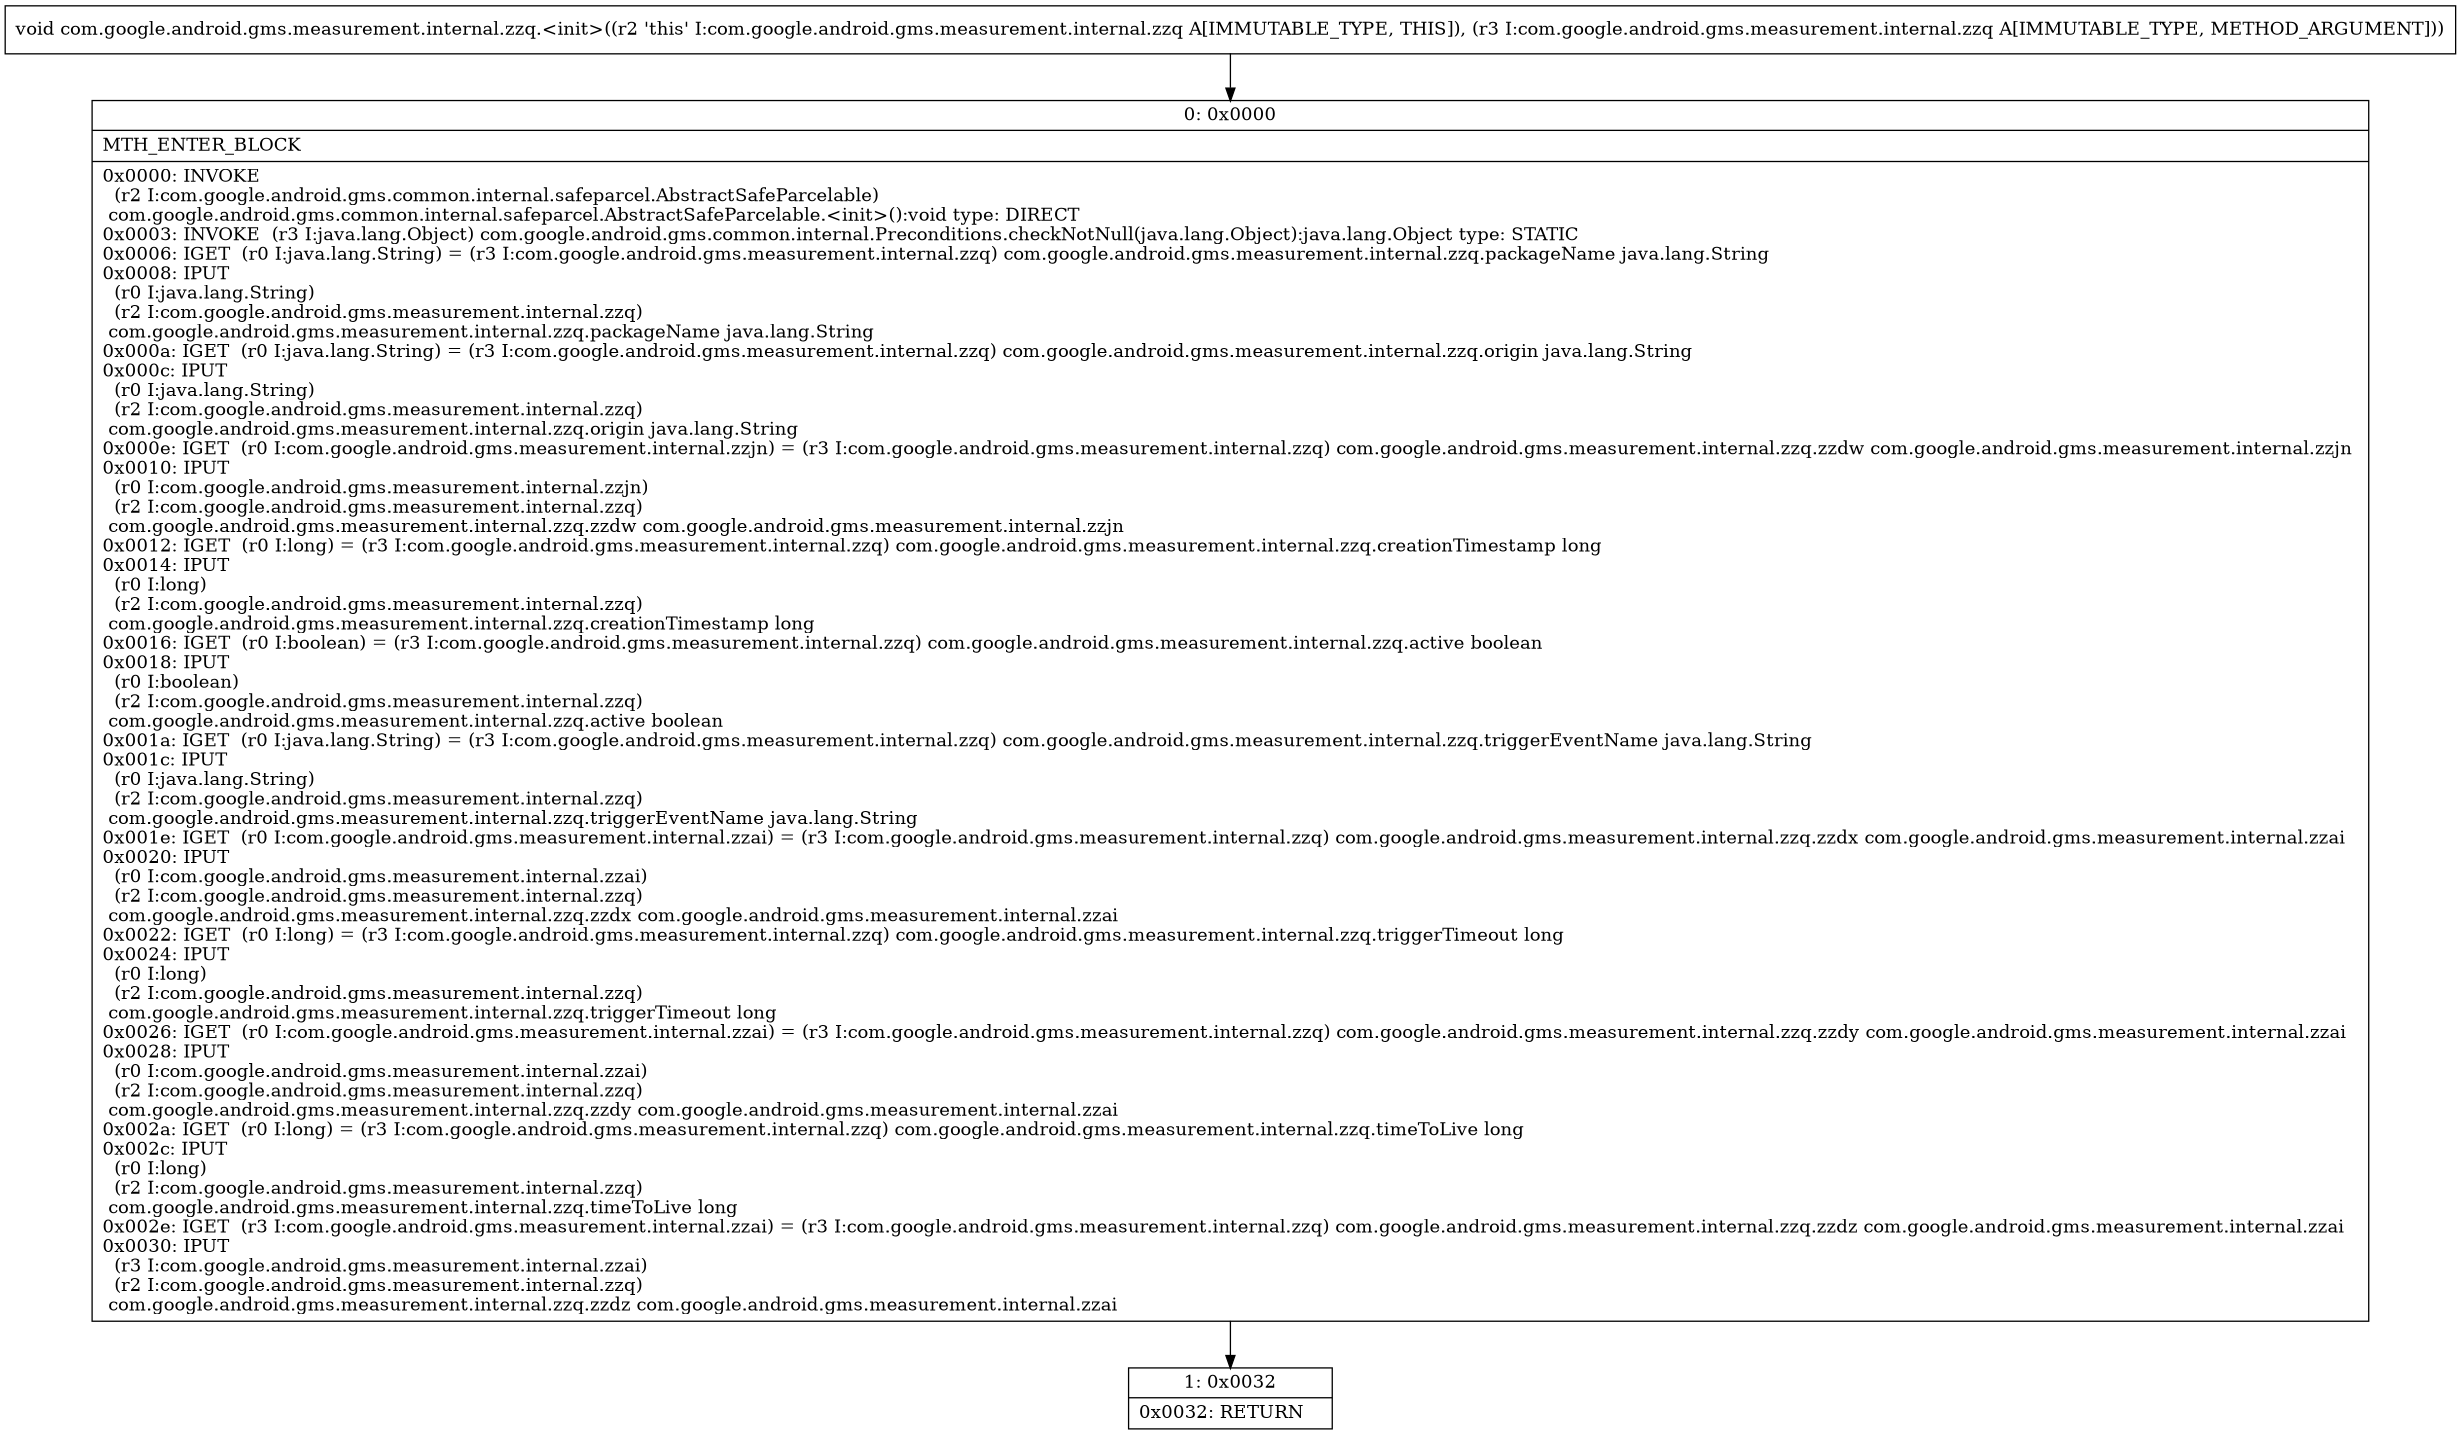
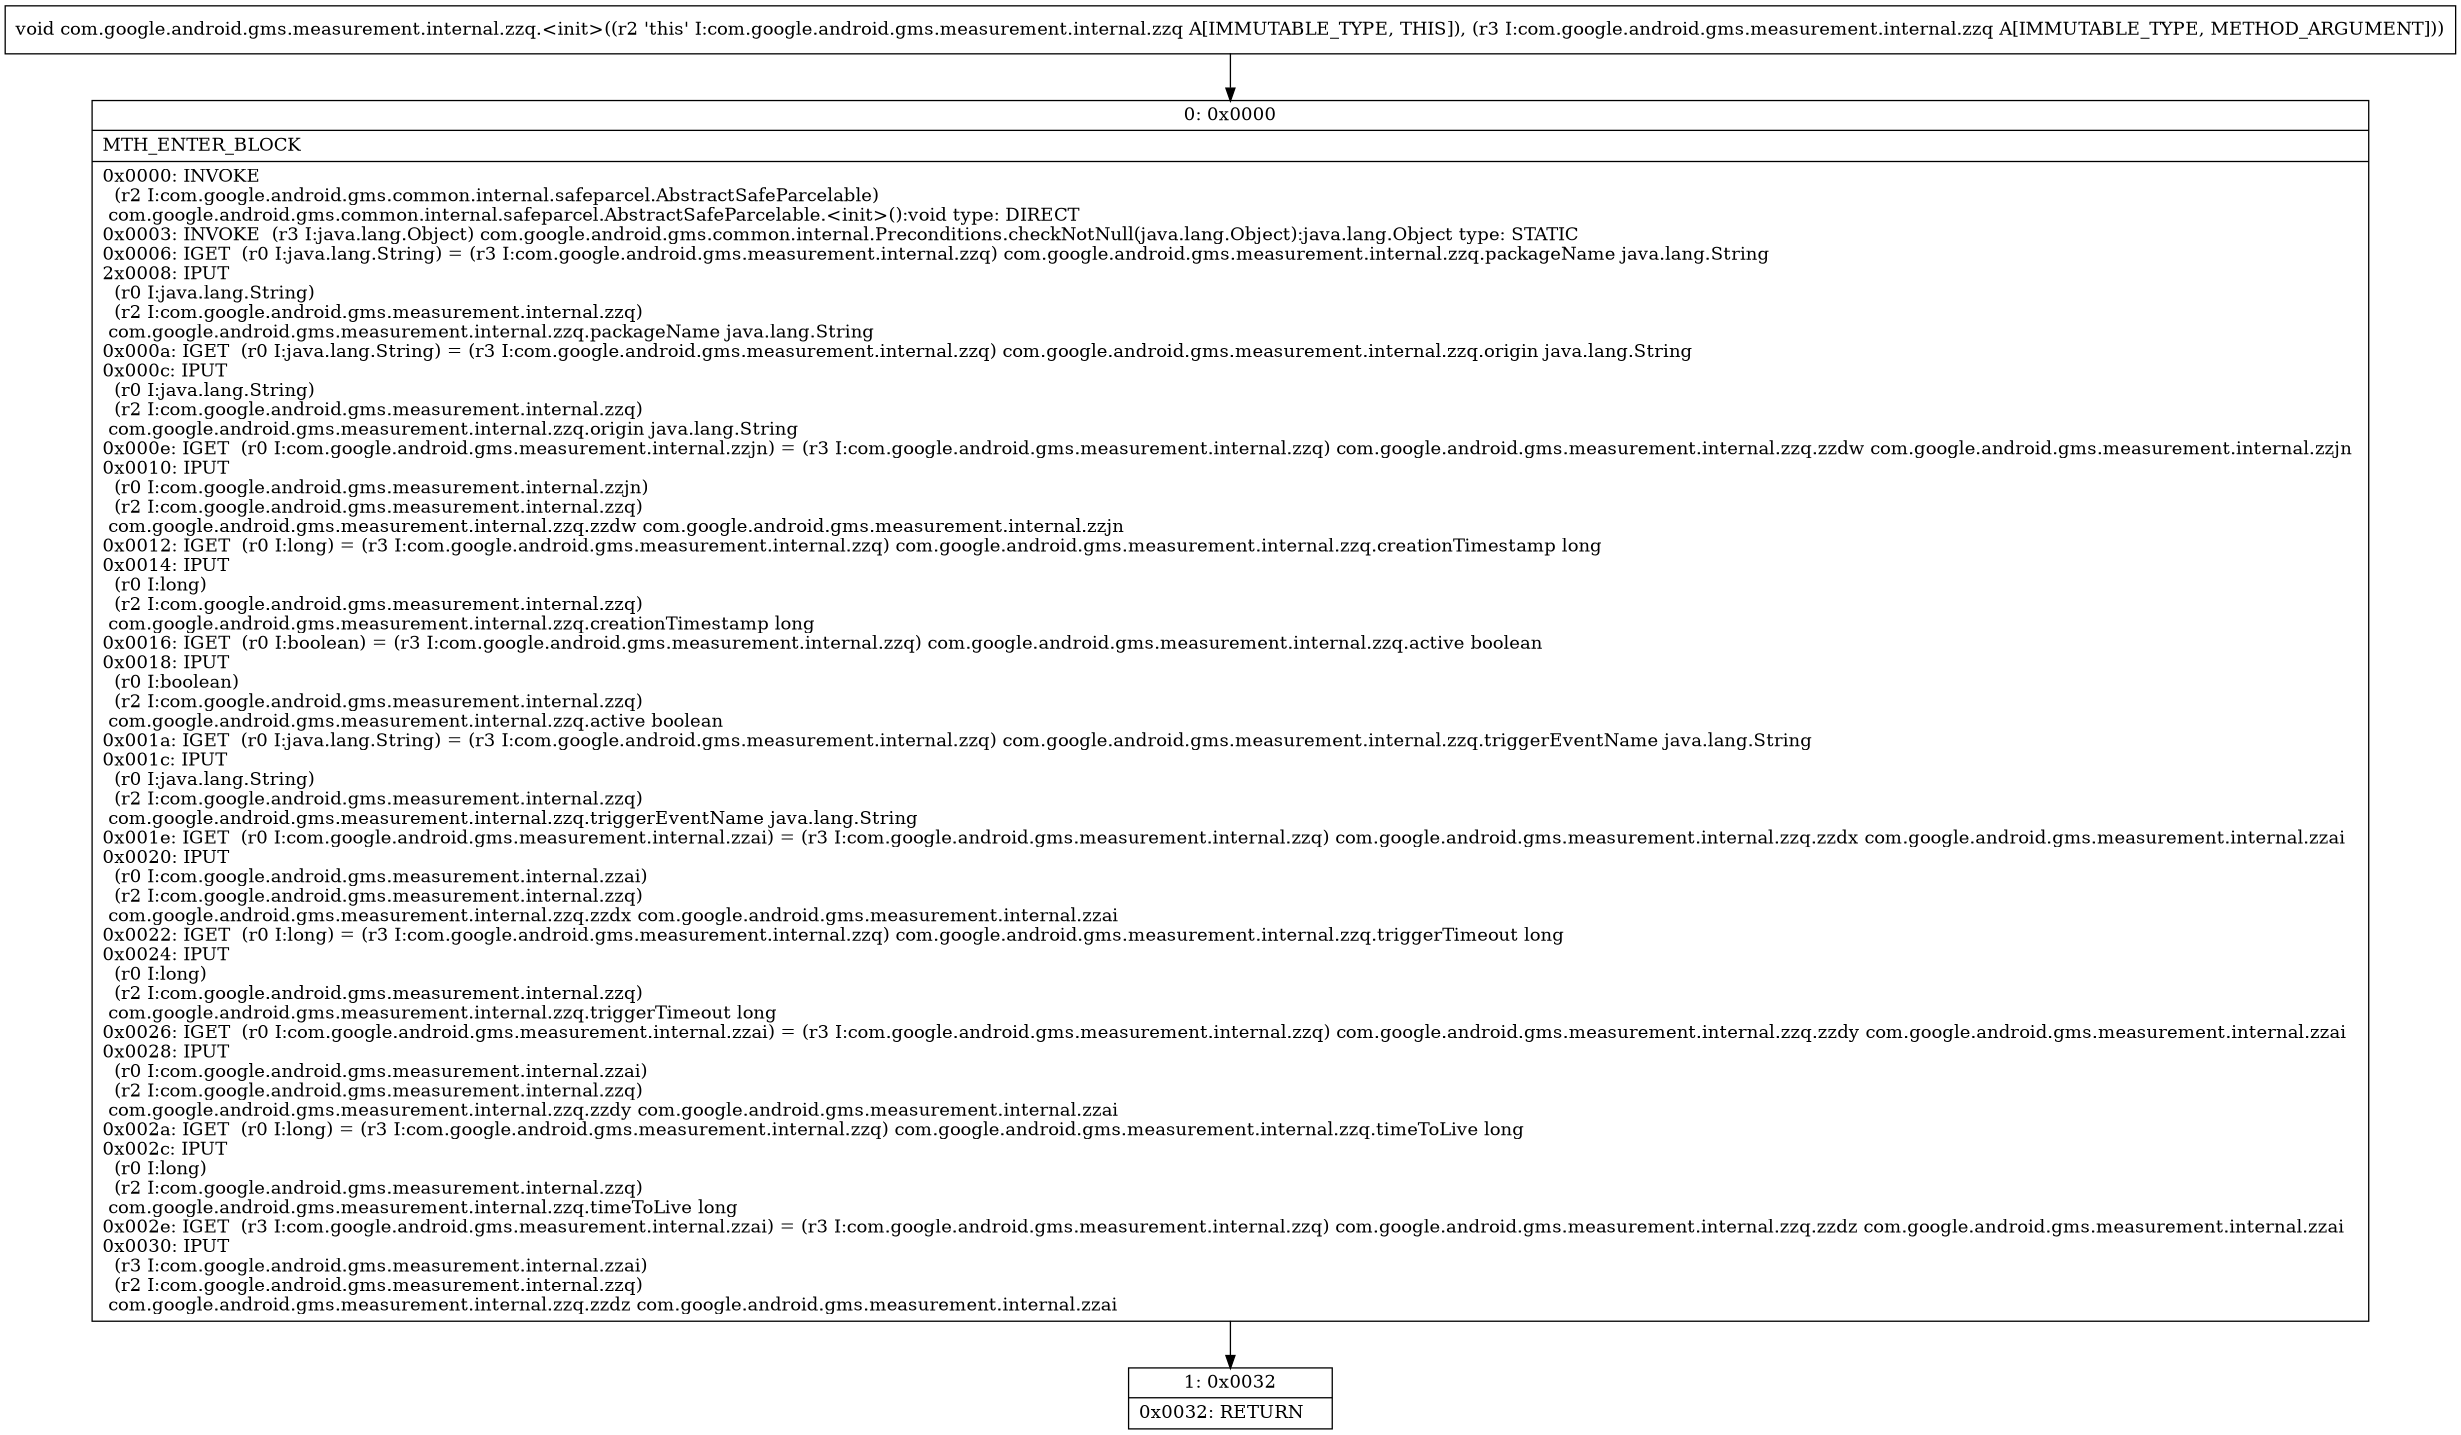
(172, 274) -> (172, 274)
